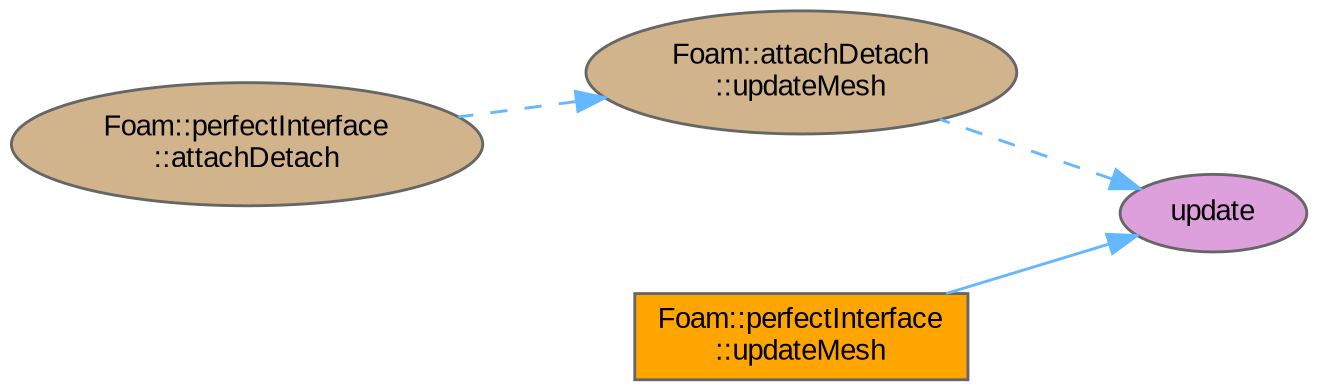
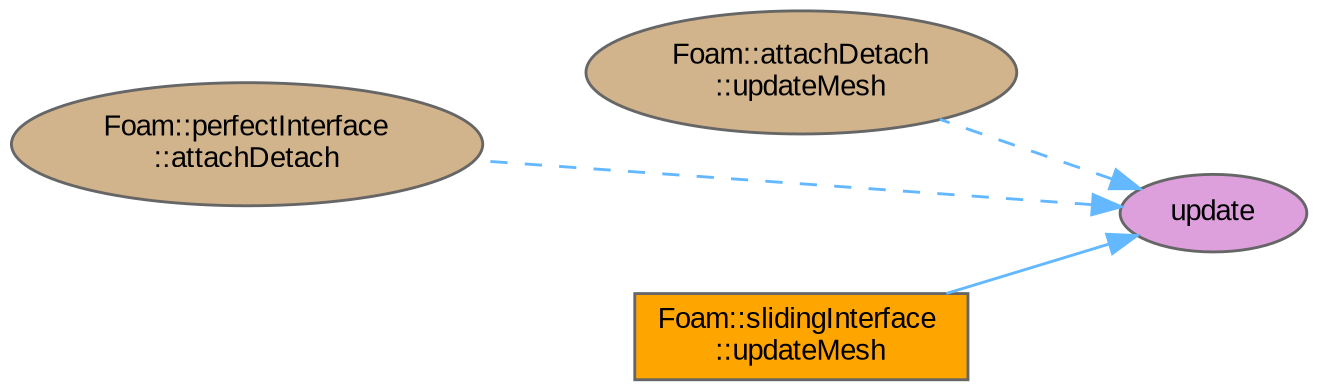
(517, 109) -> (783, 182)
(801, 337) -> (801, 337)
